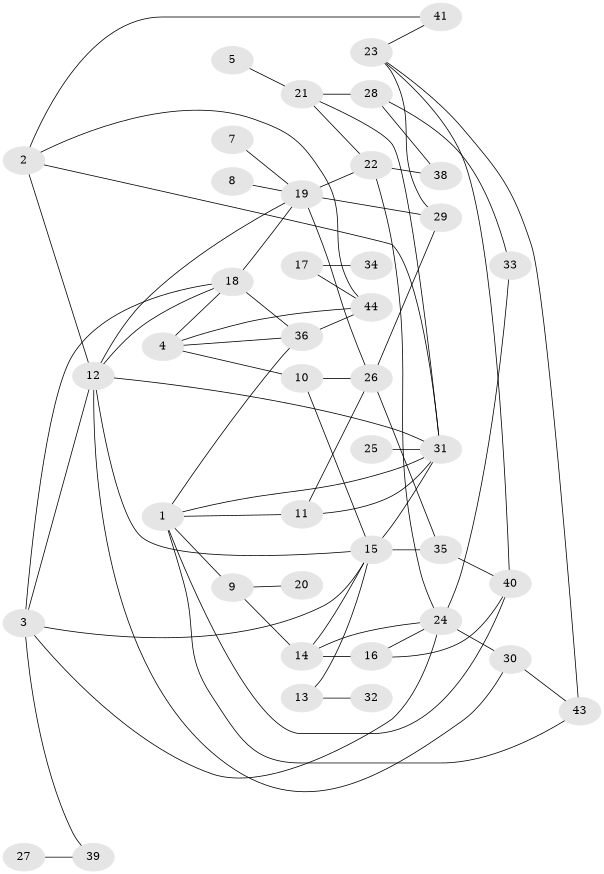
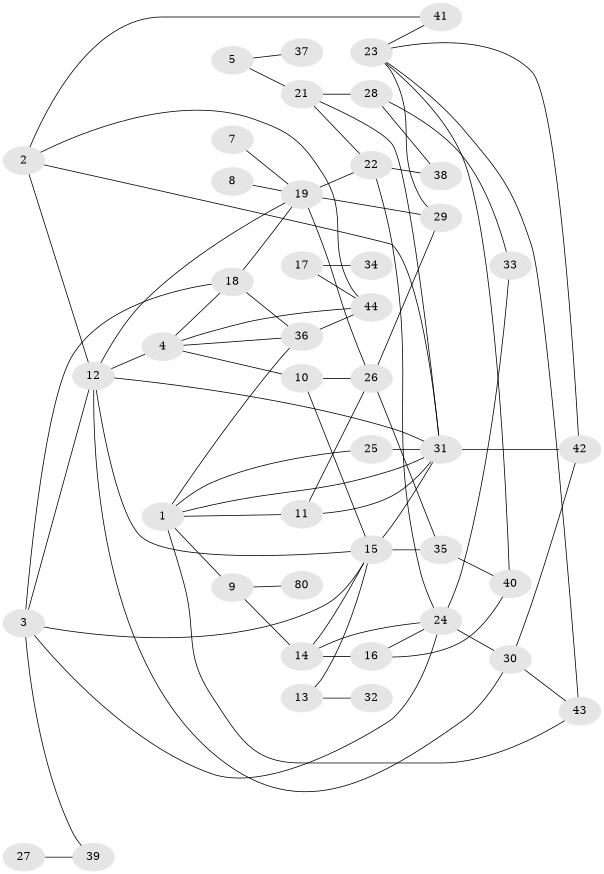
none -> (302, 53)
(153, 318) -> (128, 361)
none -> (580, 449)
(302, 585) -> (302, 585)
(313, 734) -> (259, 467)
